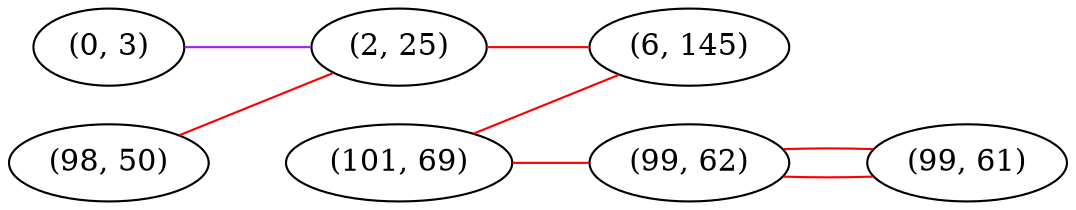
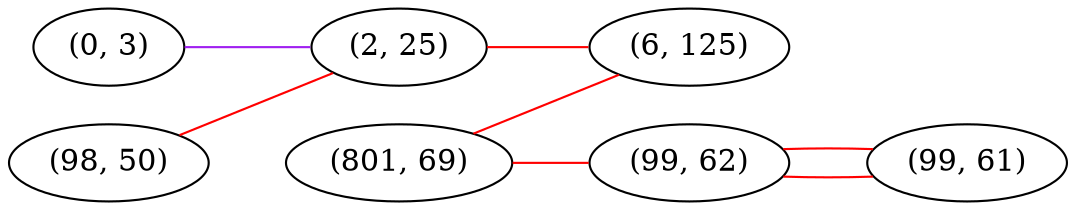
(689, 47) -> (689, 47)
(399, 163) -> (399, 163)
